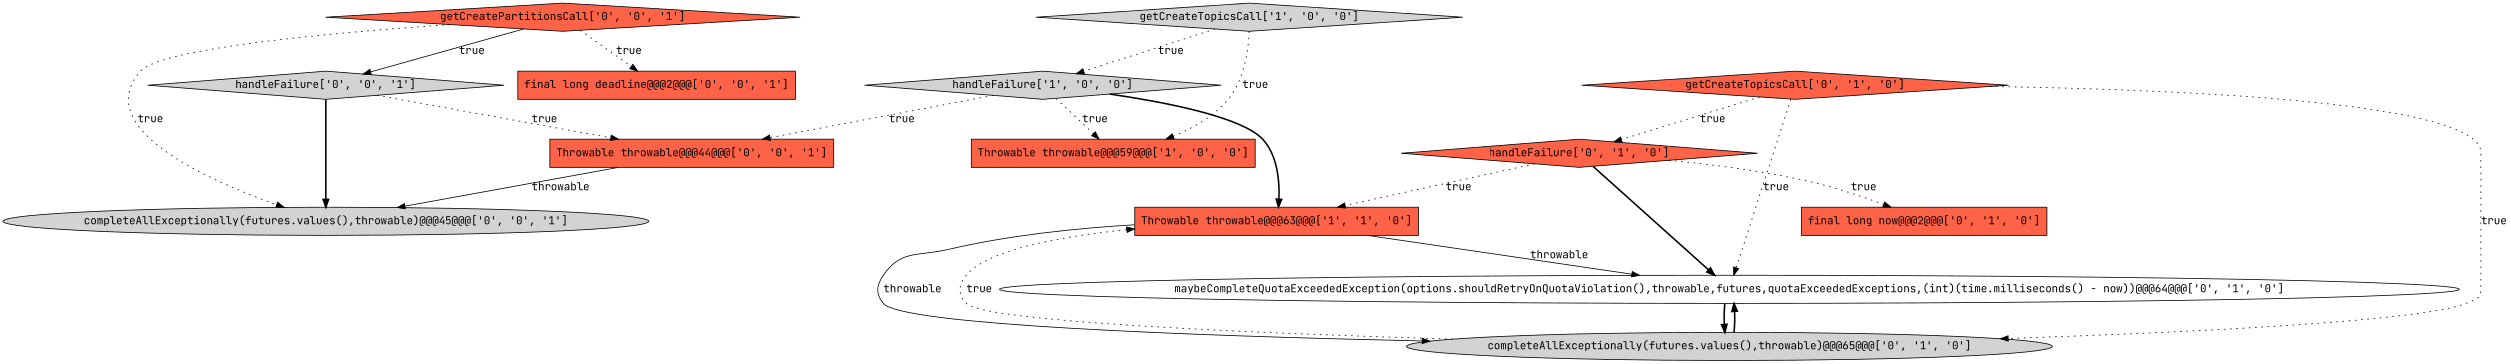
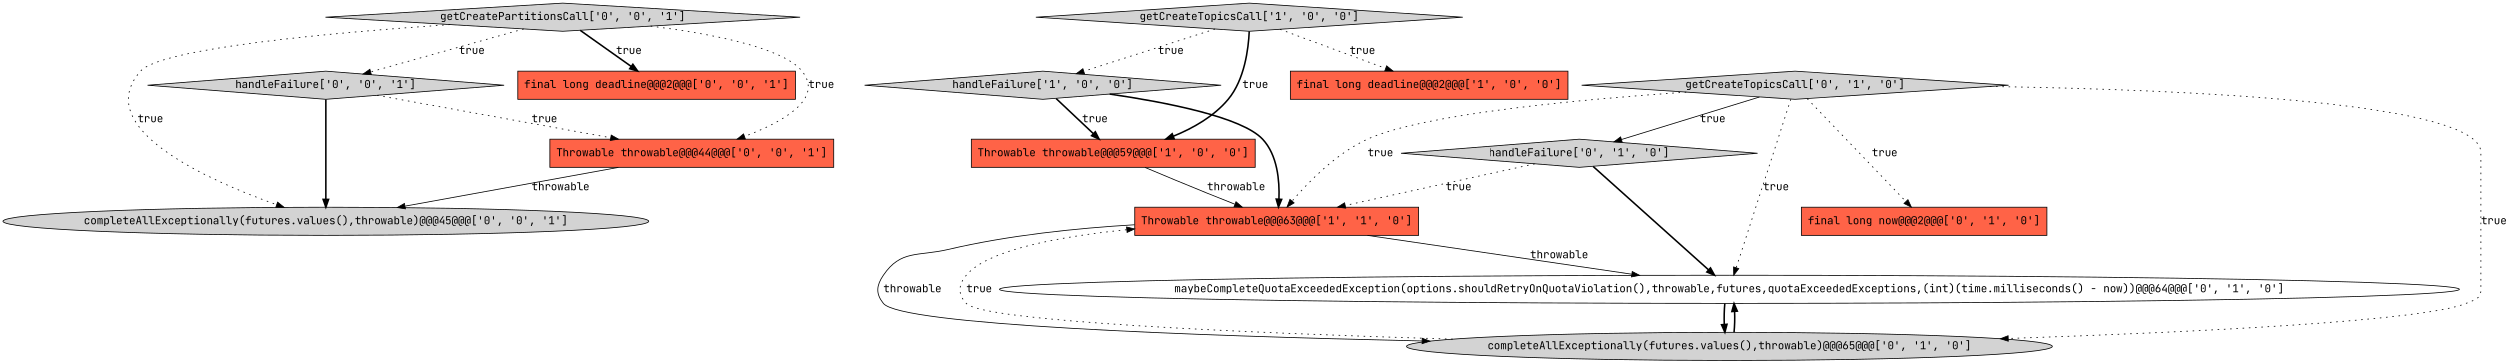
(563, 17) -> (563, 17)
(606, 48) -> (606, 48)
(447, 50) -> (447, 50)
none -> (1429, 85)
(1795, 85) -> (1795, 85)
(1230, 97) -> (1230, 97)
none -> (1477, 113)
(1075, 116) -> (1075, 116)
(882, 117) -> (778, 55)
(1690, 118) -> (1690, 118)
(1579, 153) -> (1579, 153)
(1778, 175) -> (1856, 150)
none -> (1190, 186)
